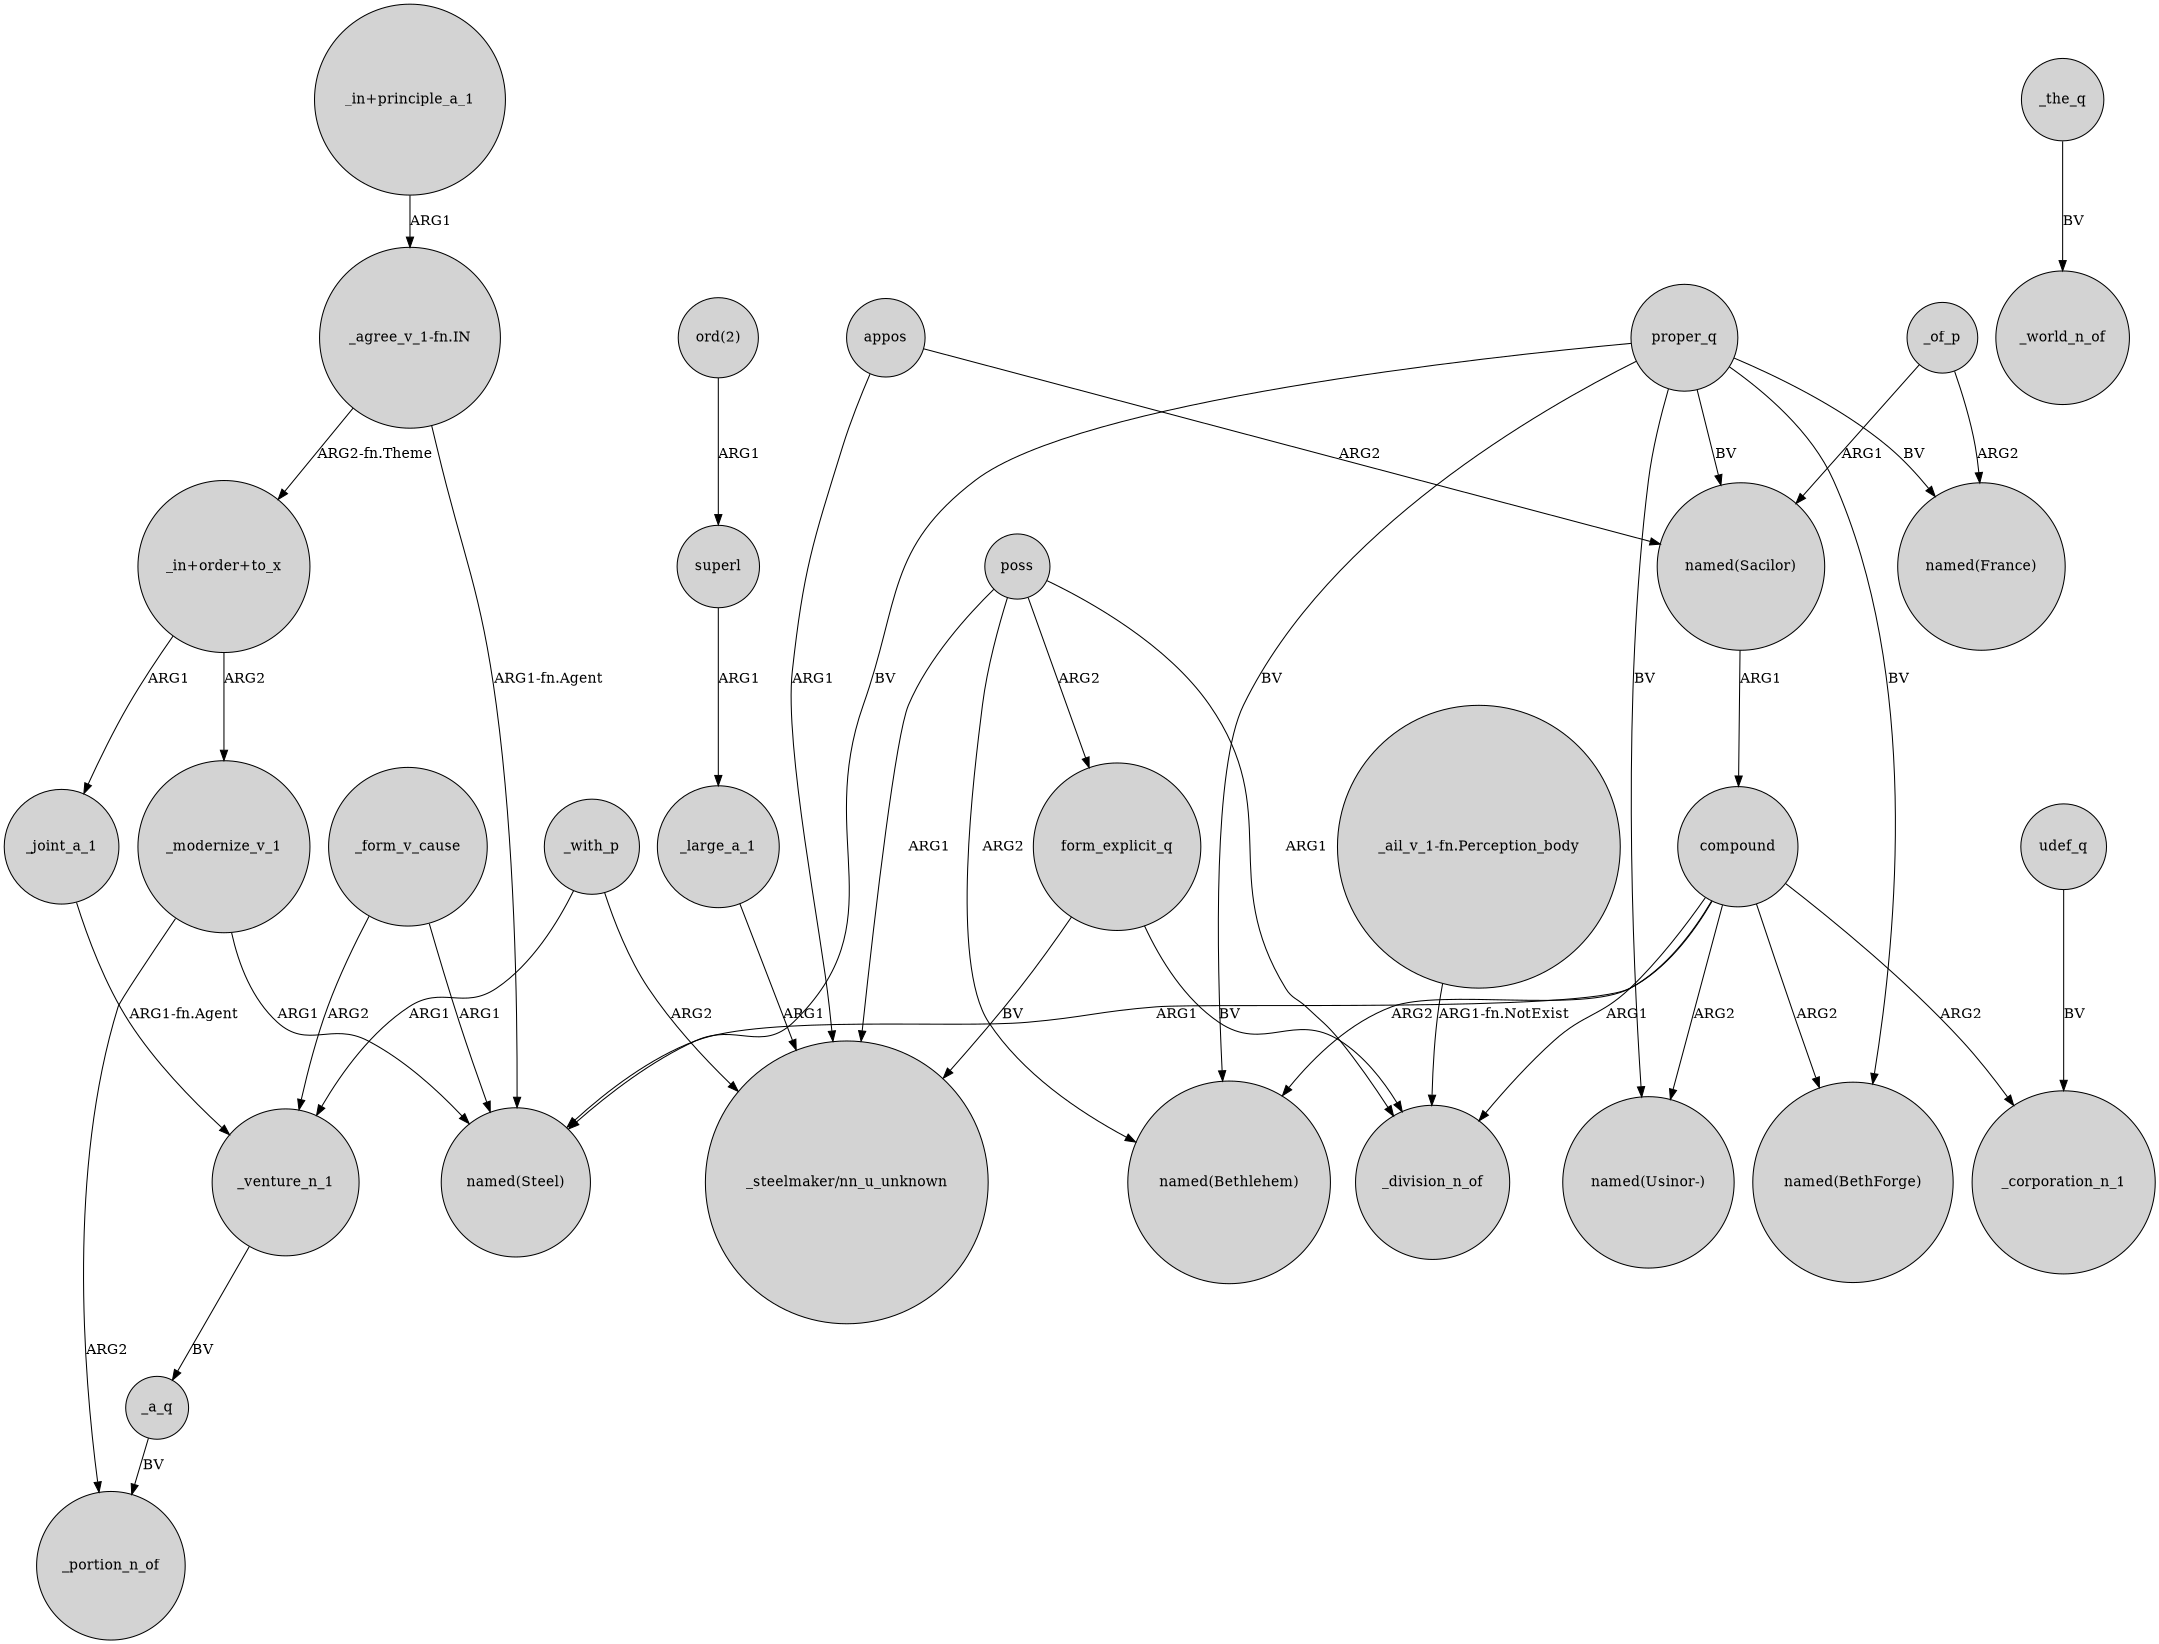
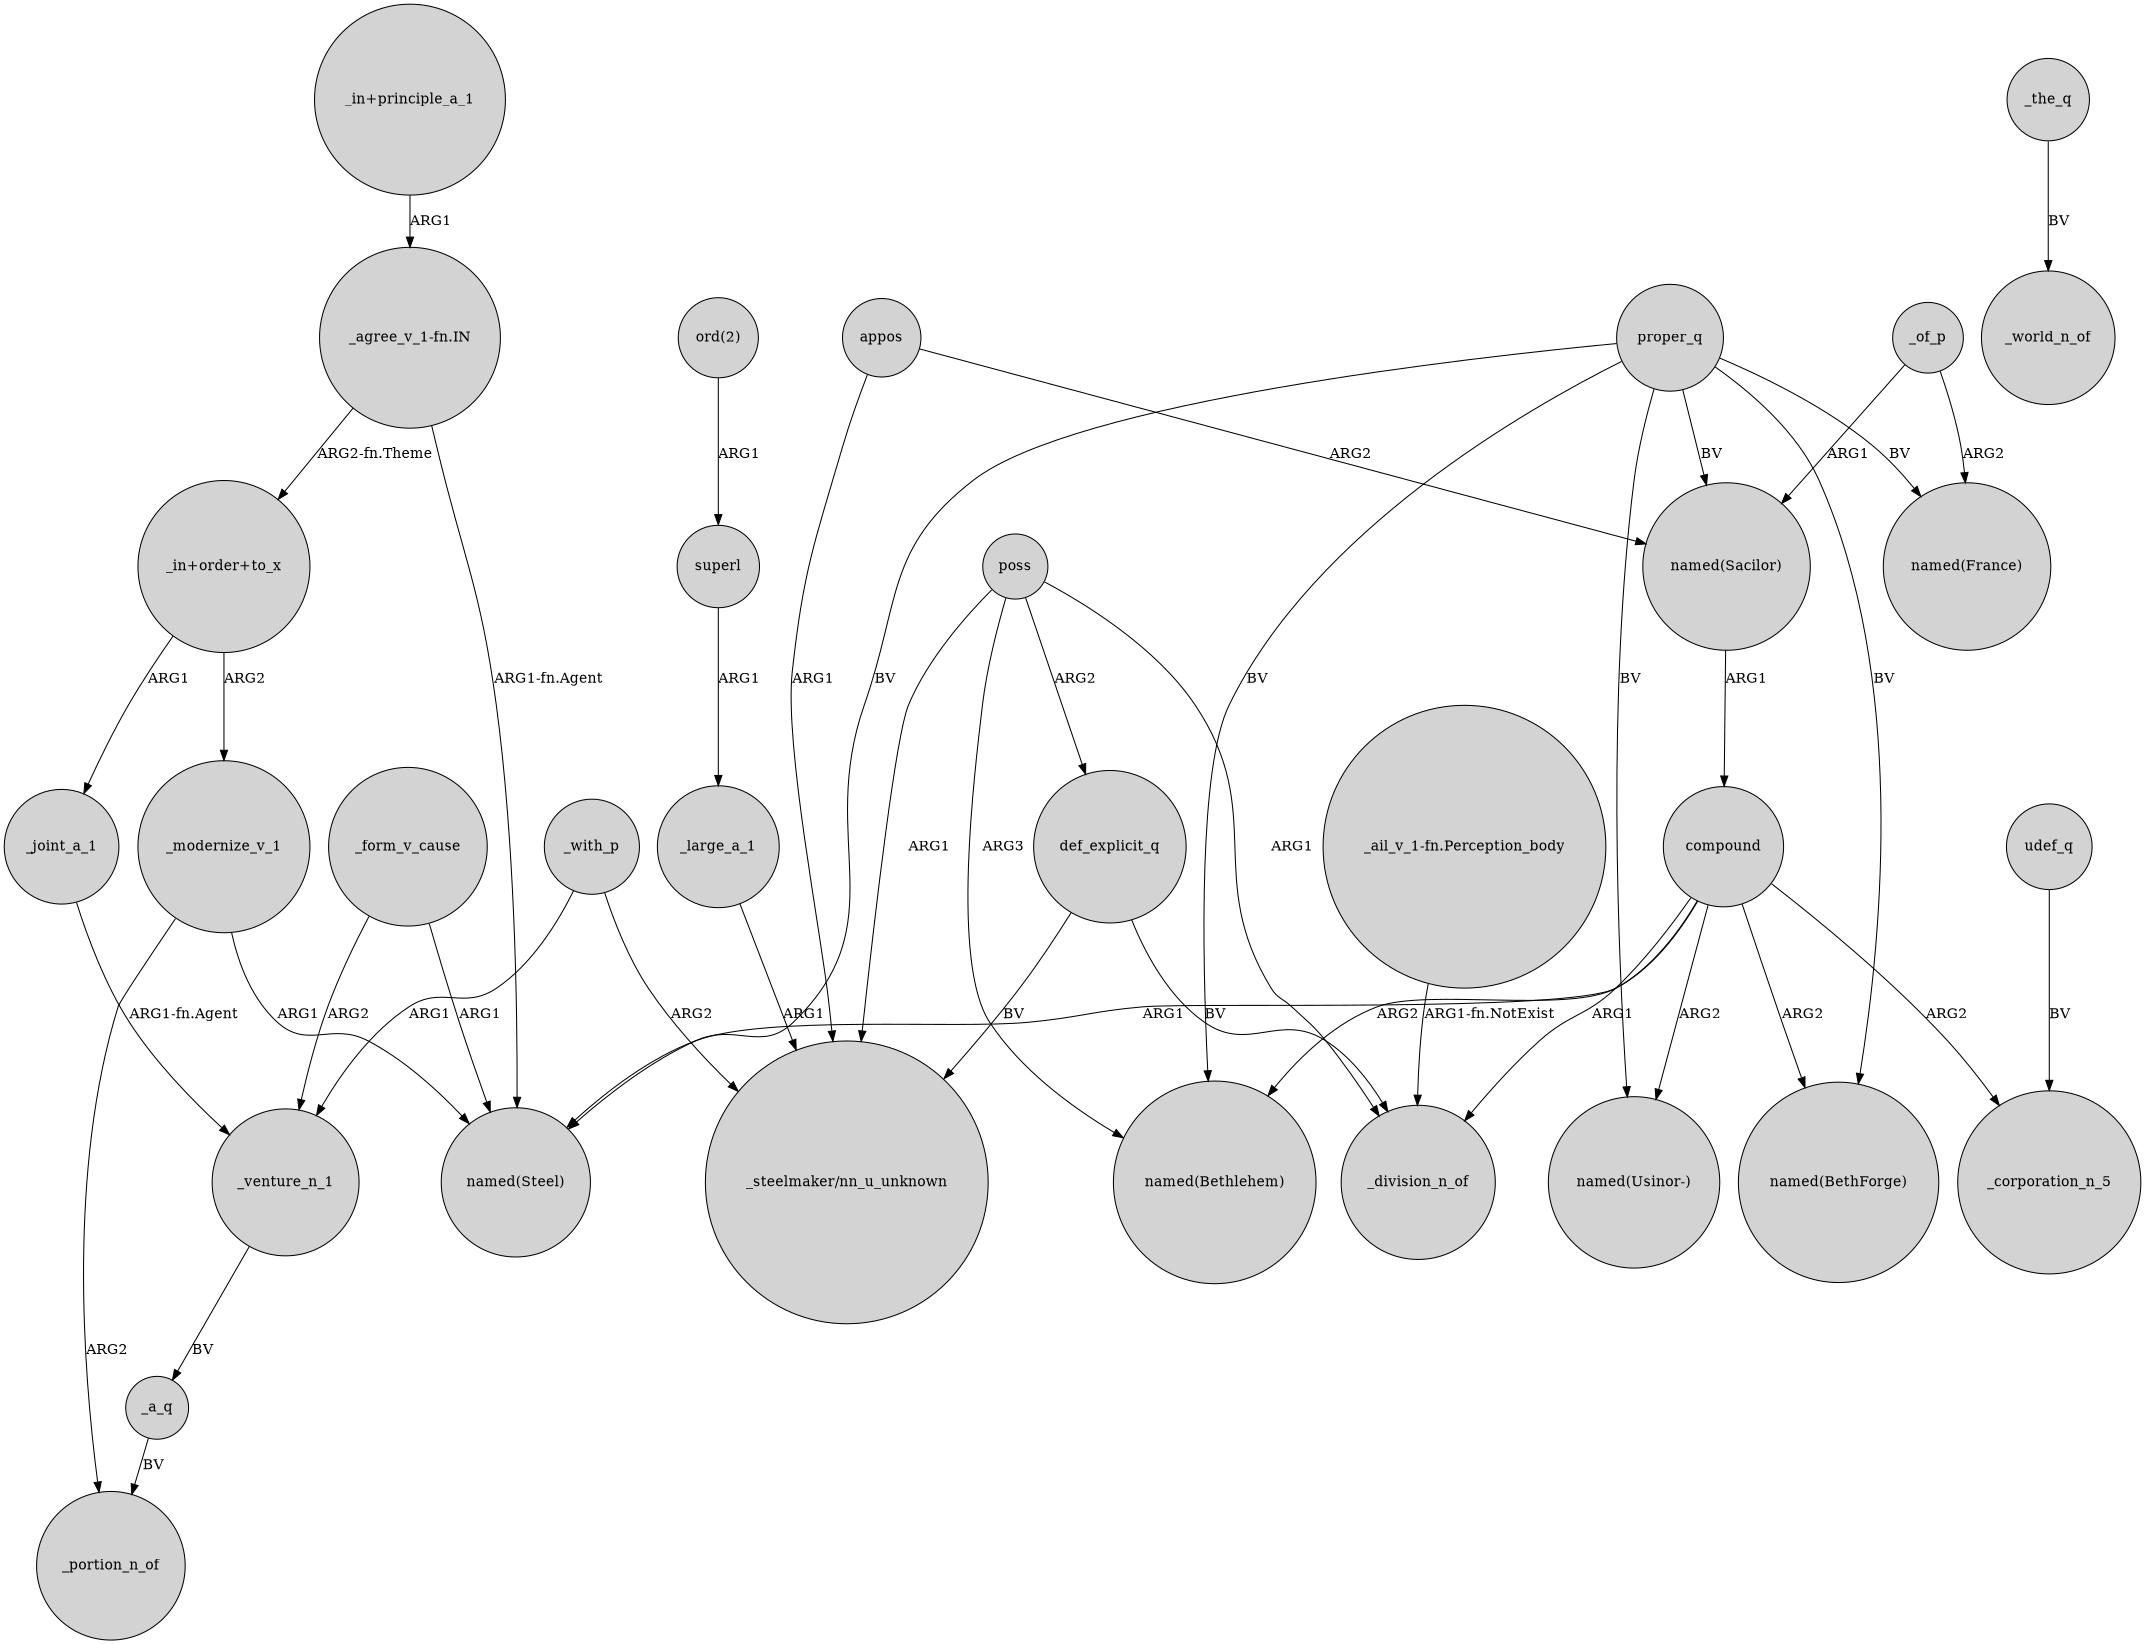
(1004, 847) -> (1004, 847)
(1117, 847) -> (1110, 847)
(2064, 1182) -> (2049, 1182)
